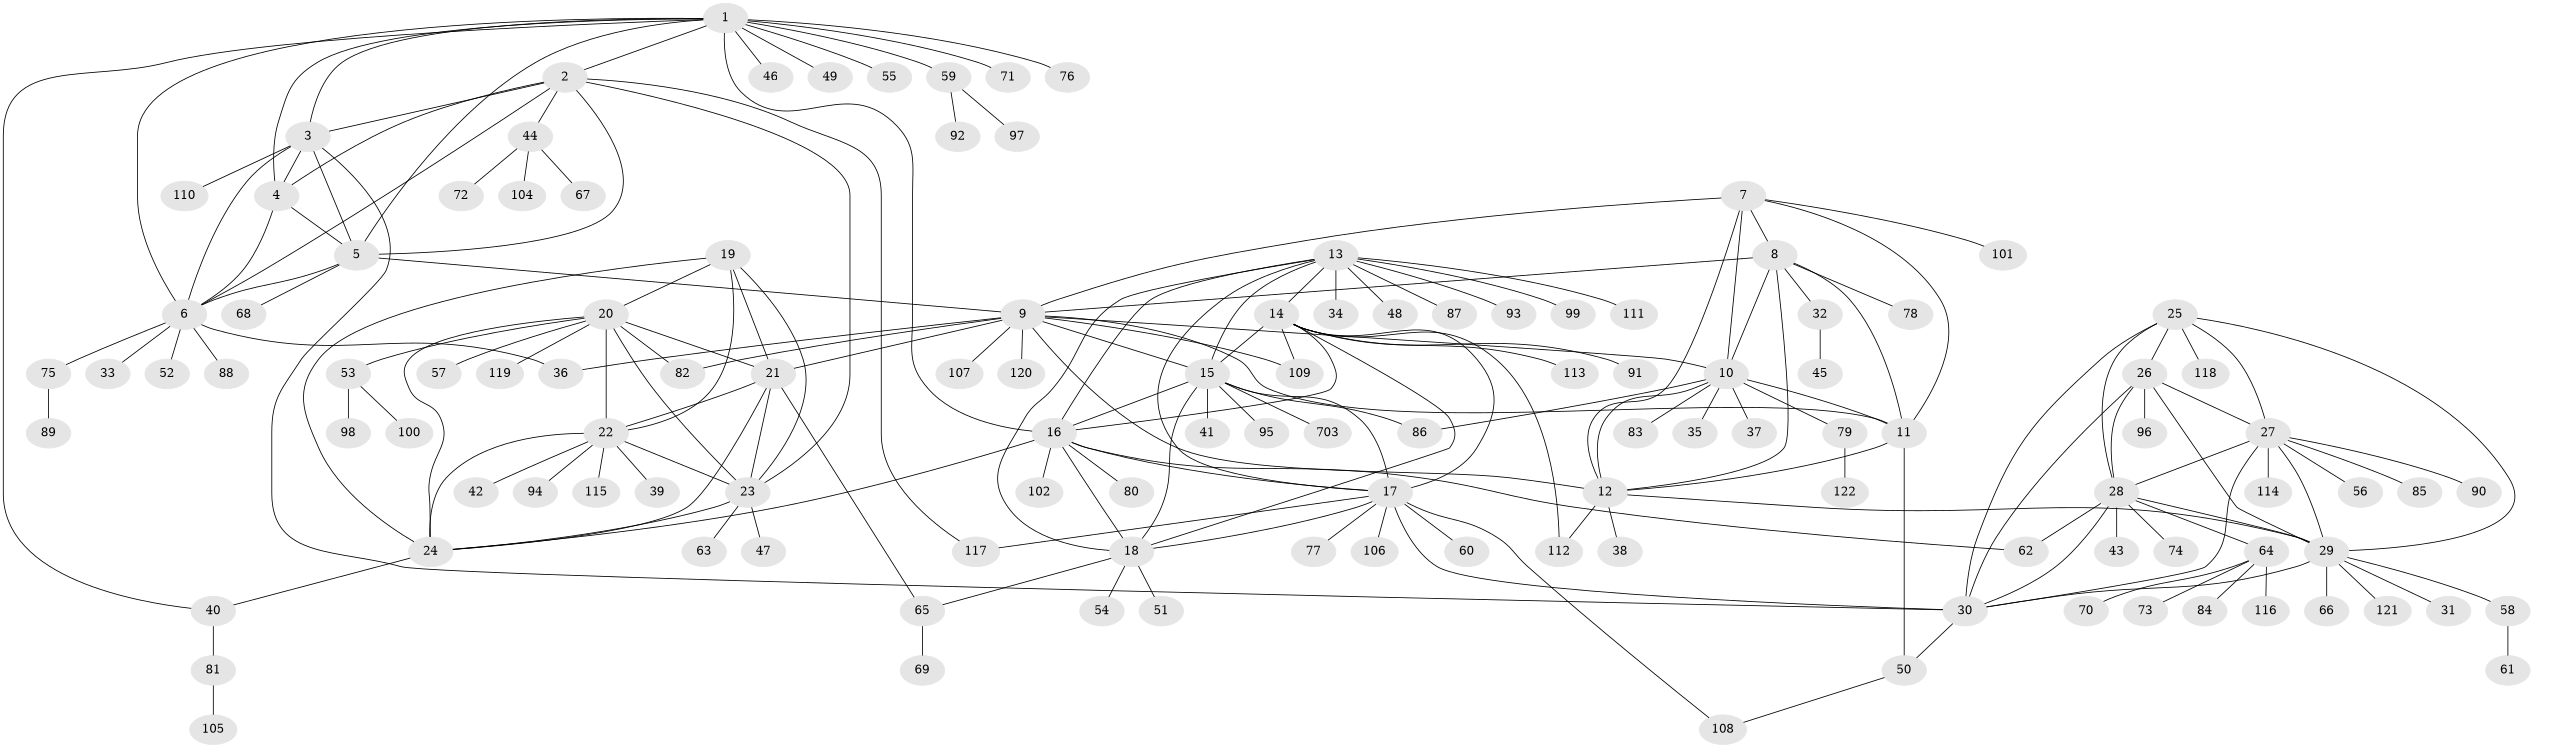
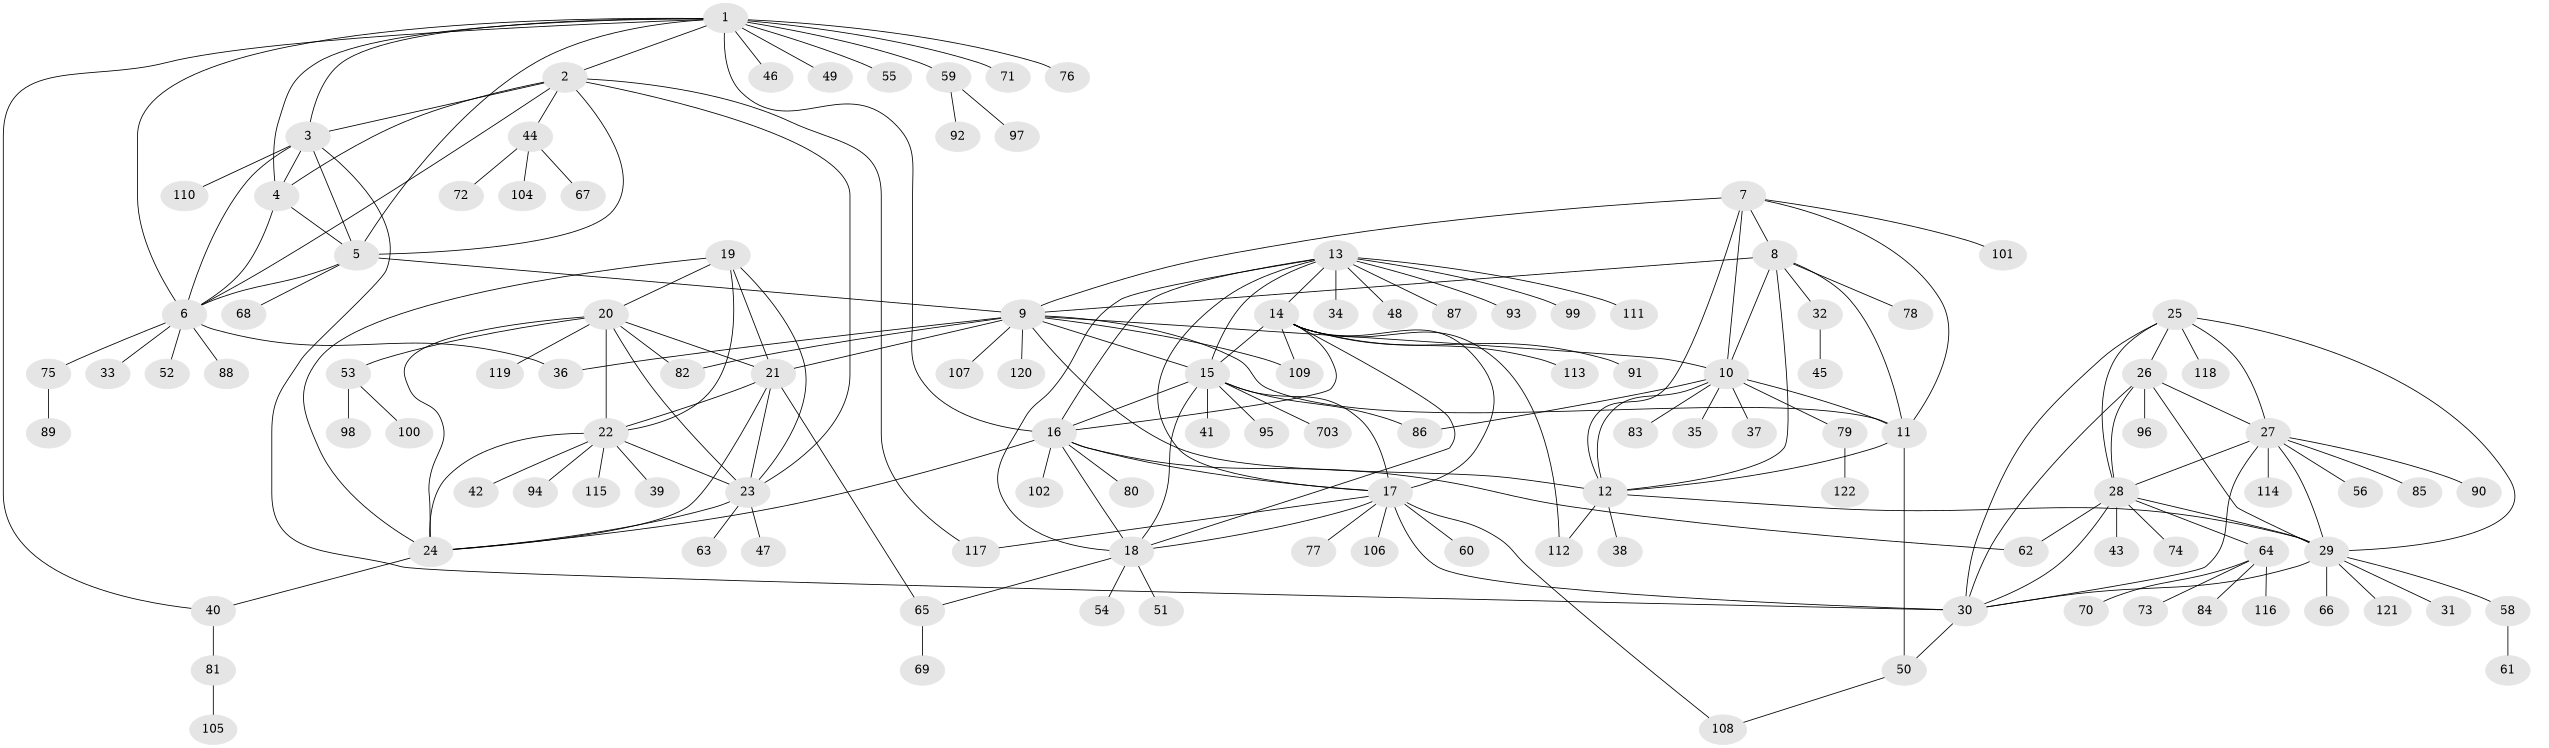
(439, 374) -> none
